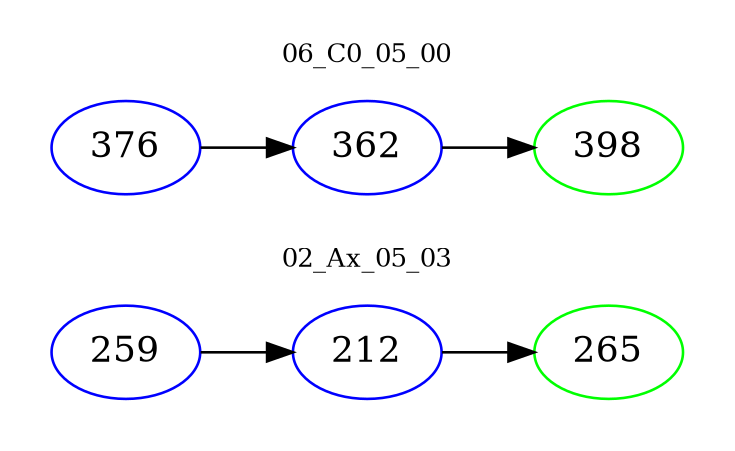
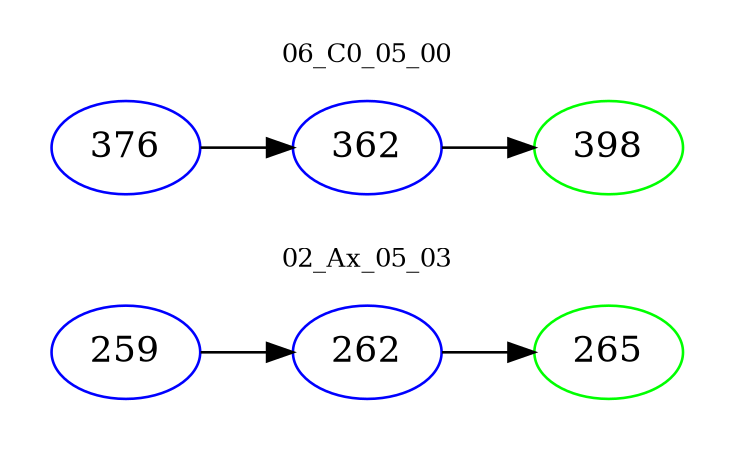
(367, 352) -> (367, 352)
